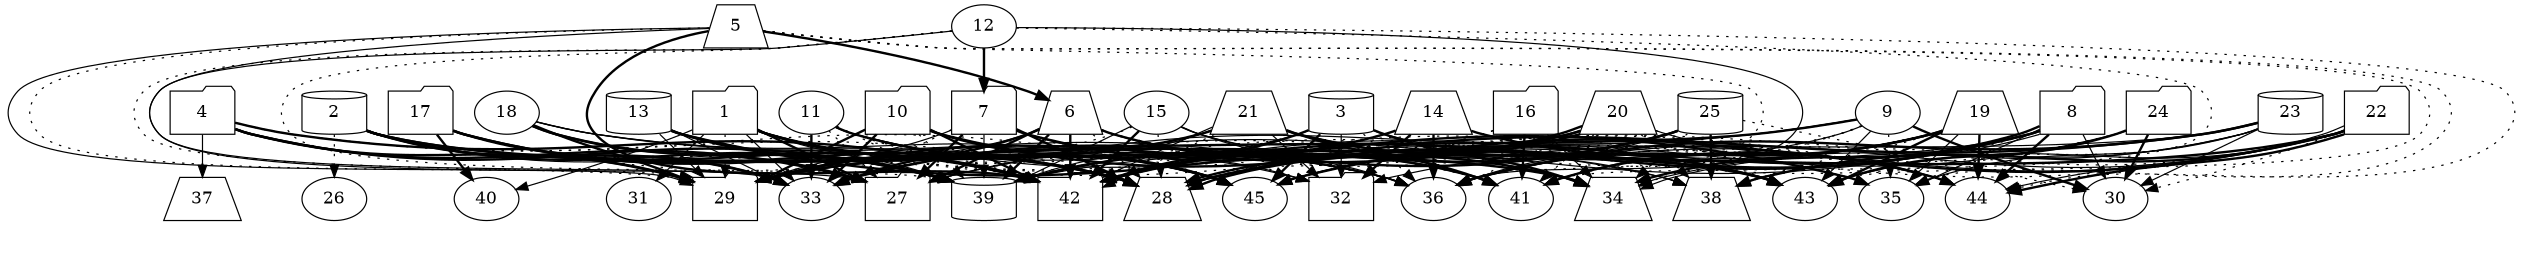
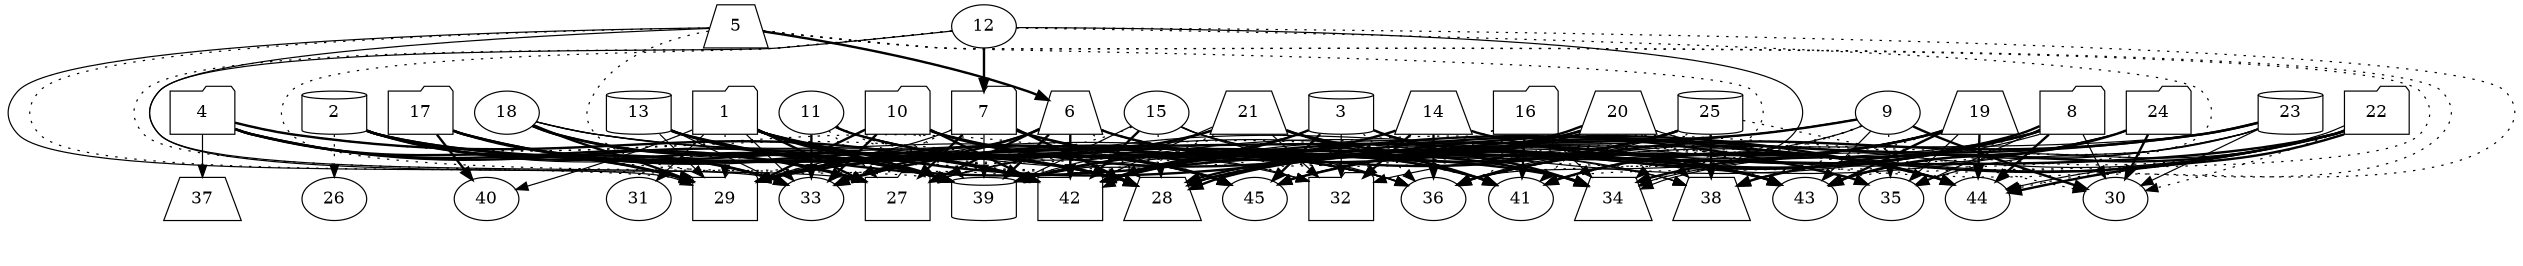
(587, 112) -> (587, 112)
(848, 155) -> (848, 155)
(1350, 156) -> (1350, 156)
(1578, 157) -> (1578, 157)
